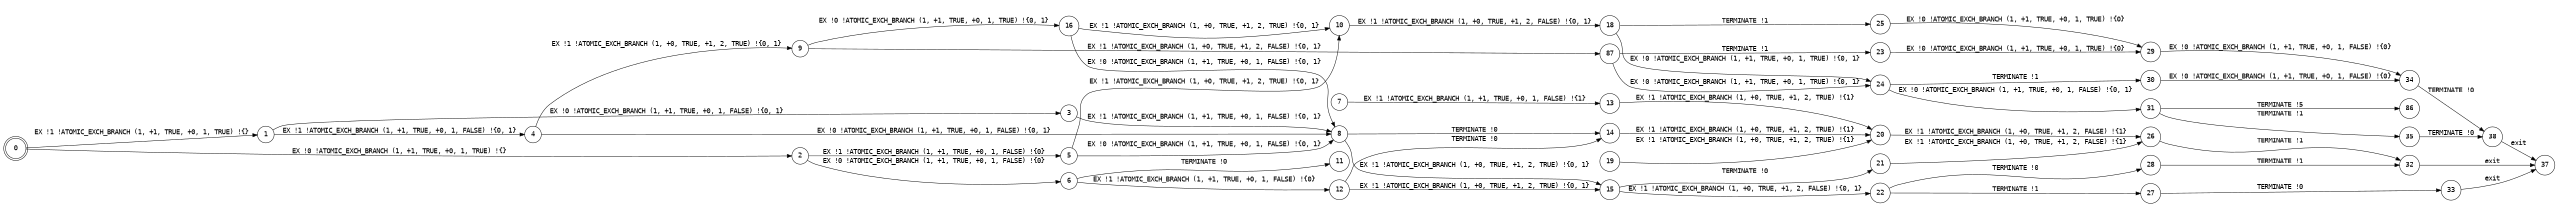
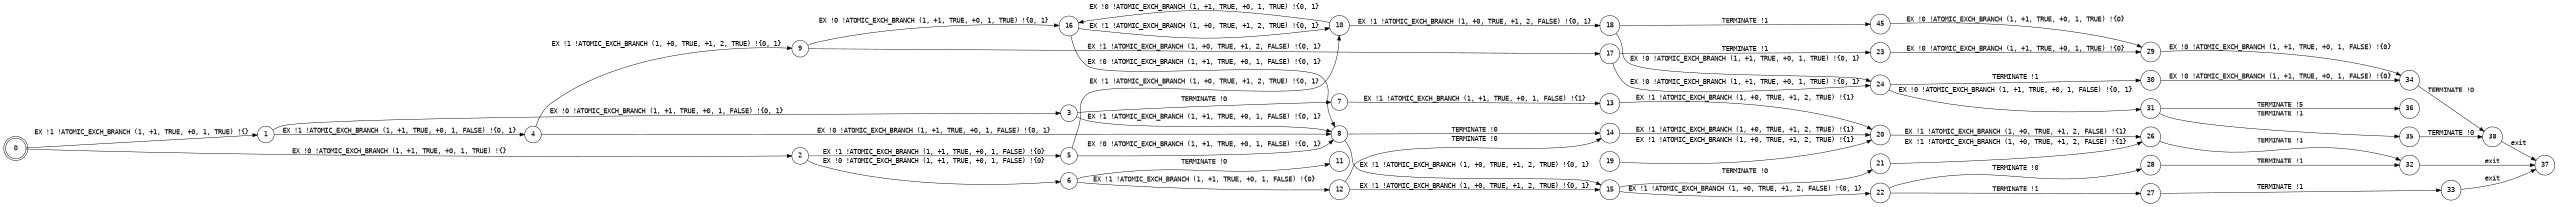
none -> (1207, 11)
(1880, 24) -> (1880, 24)
(1610, 54) -> (1610, 54)
none -> (1202, 106)
(2410, 109) -> (2410, 109)
(2280, 187) -> (2280, 187)
